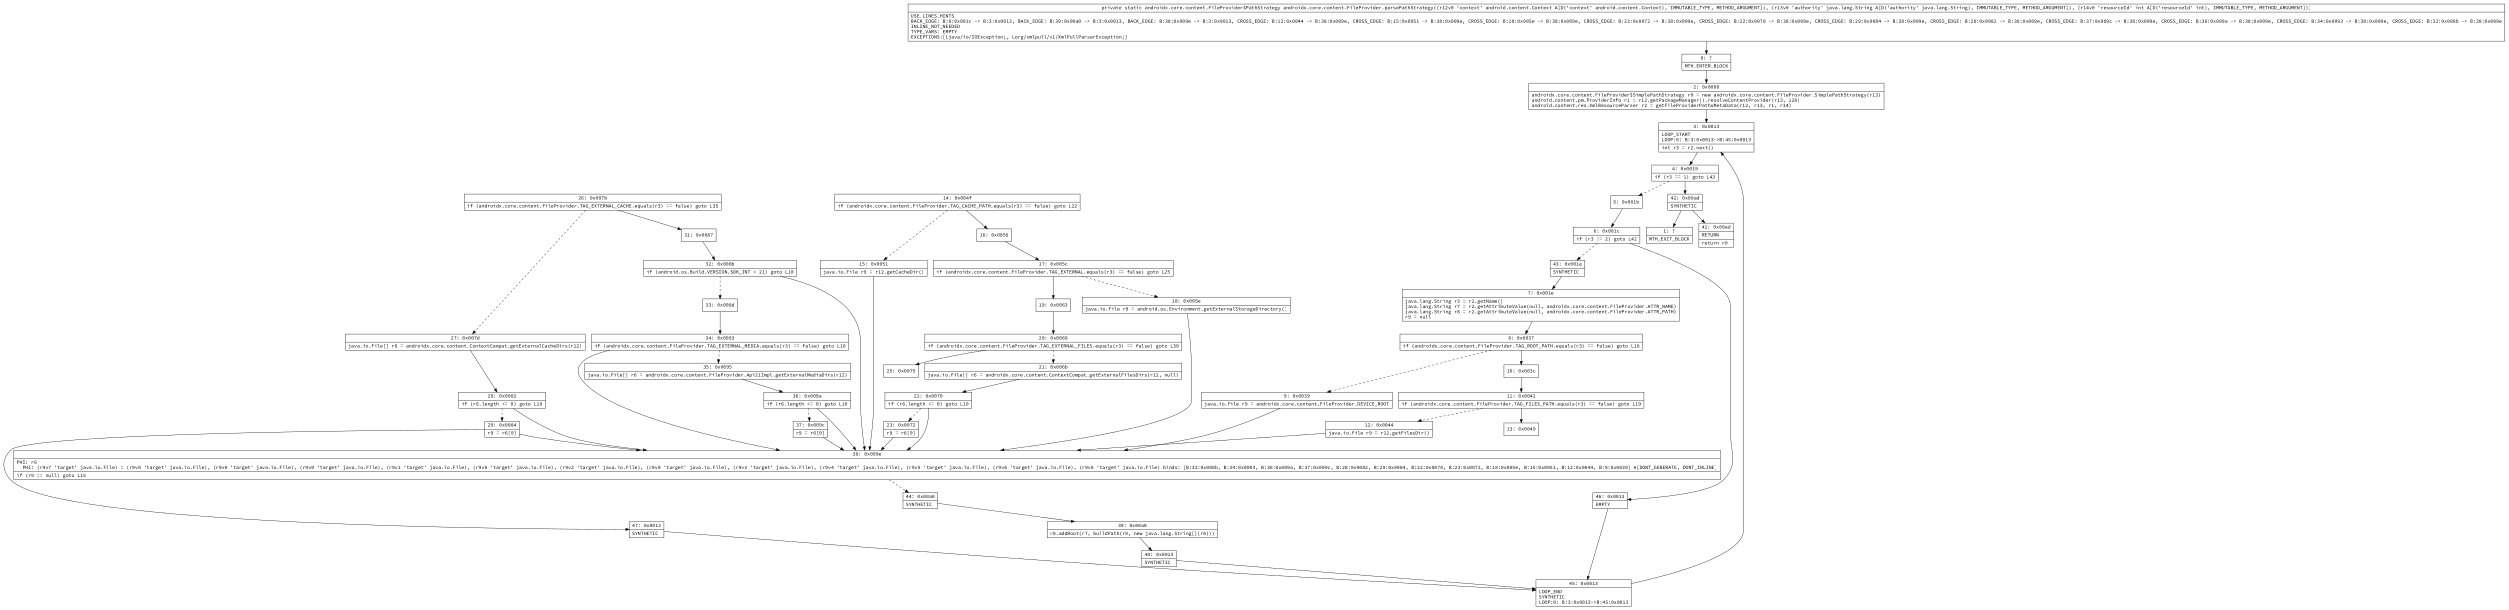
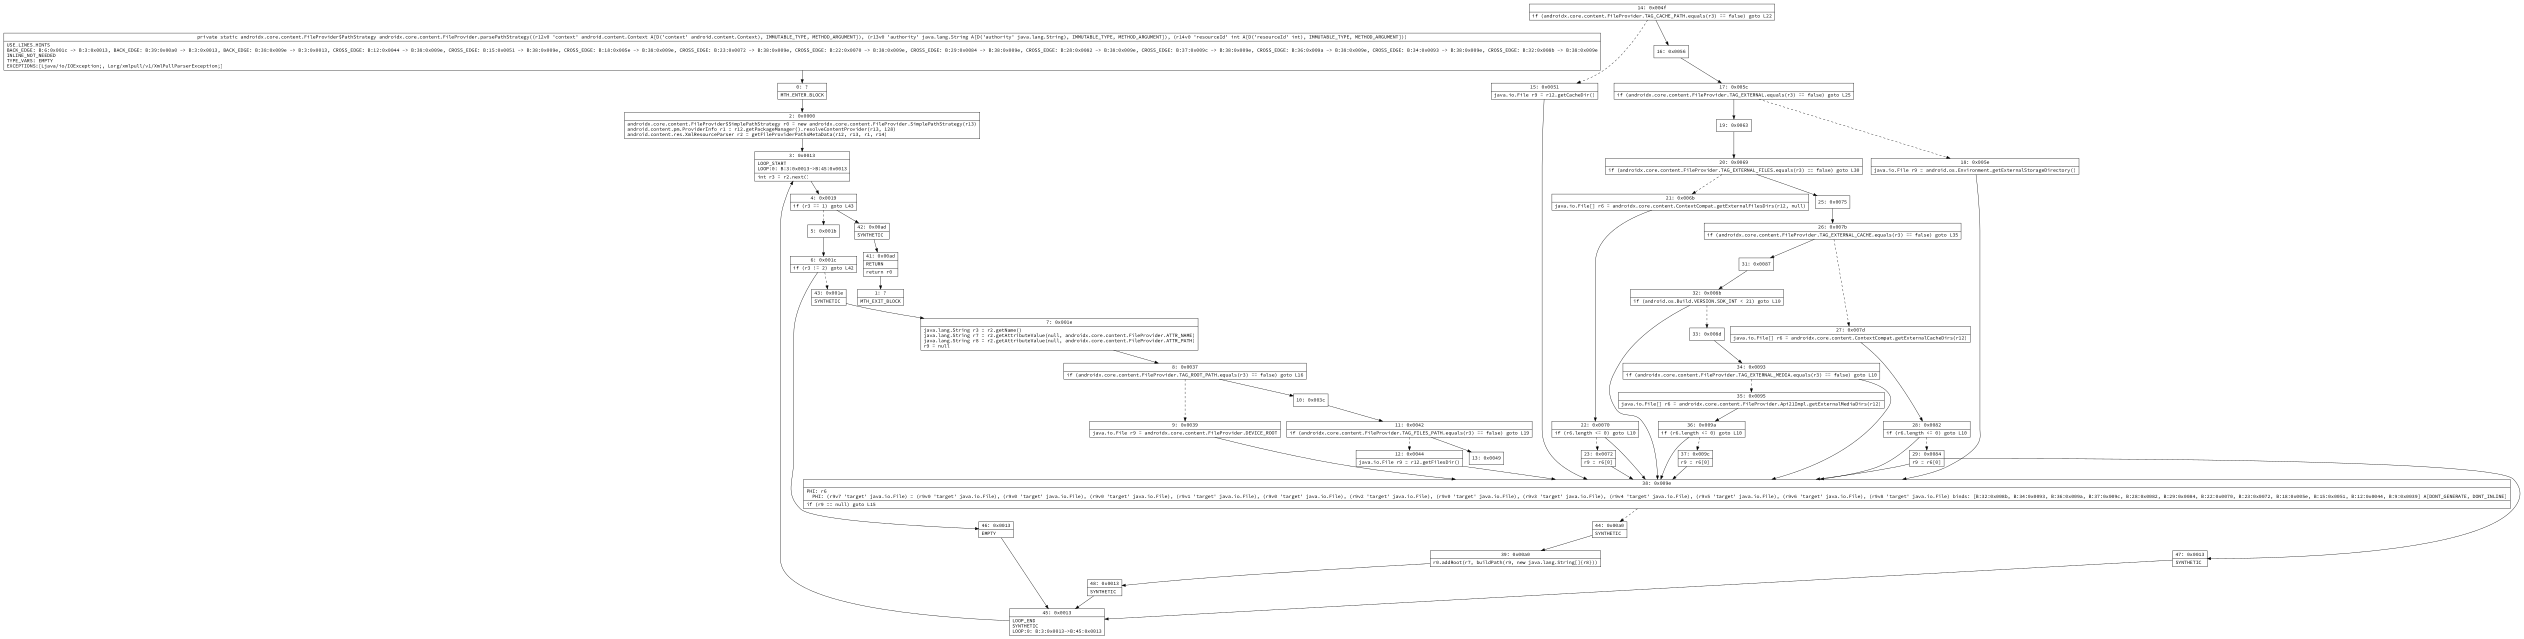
none -> (1833, 214)
(1678, 217) -> (881, 281)
